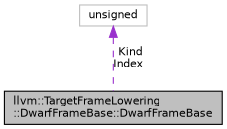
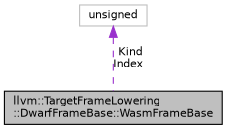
(113, 108) -> (113, 108)
